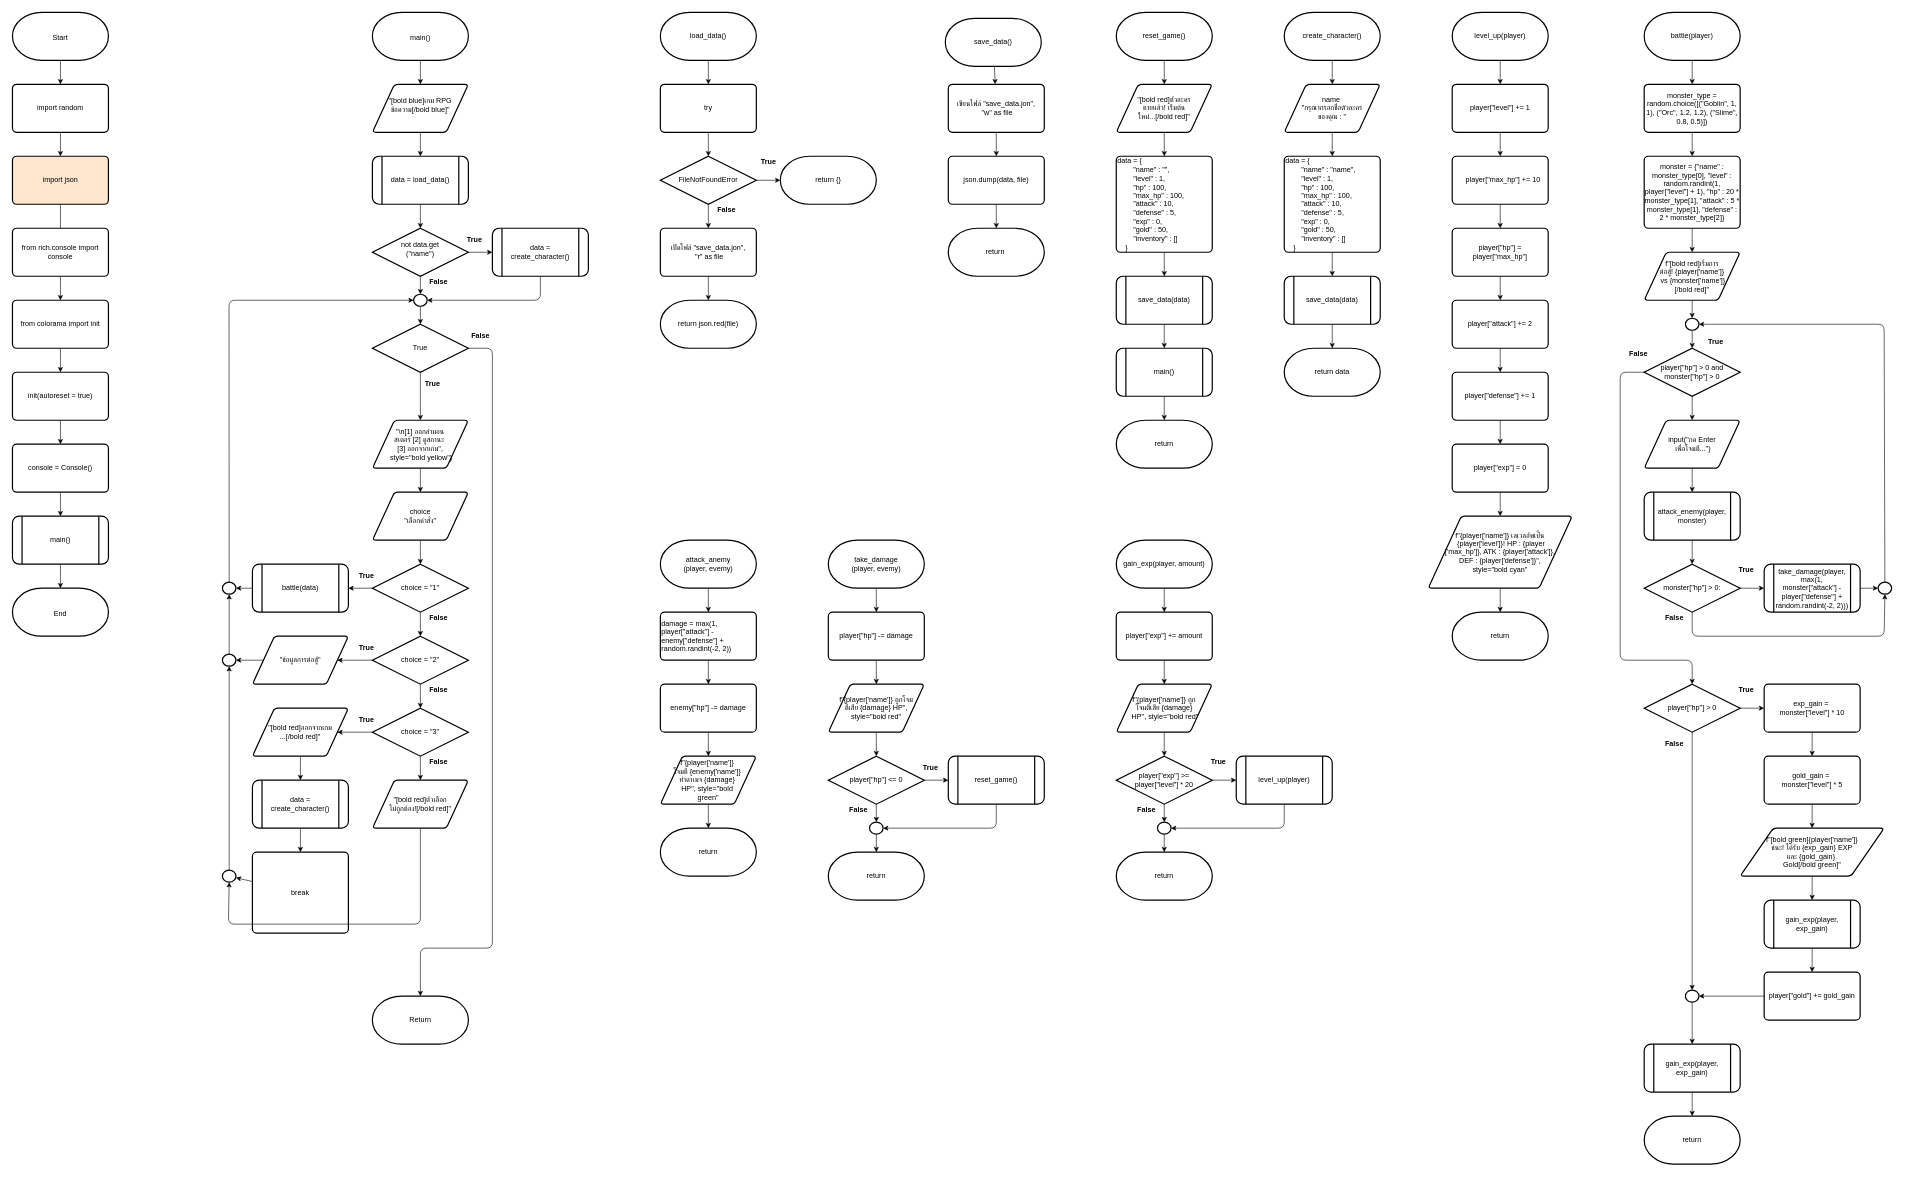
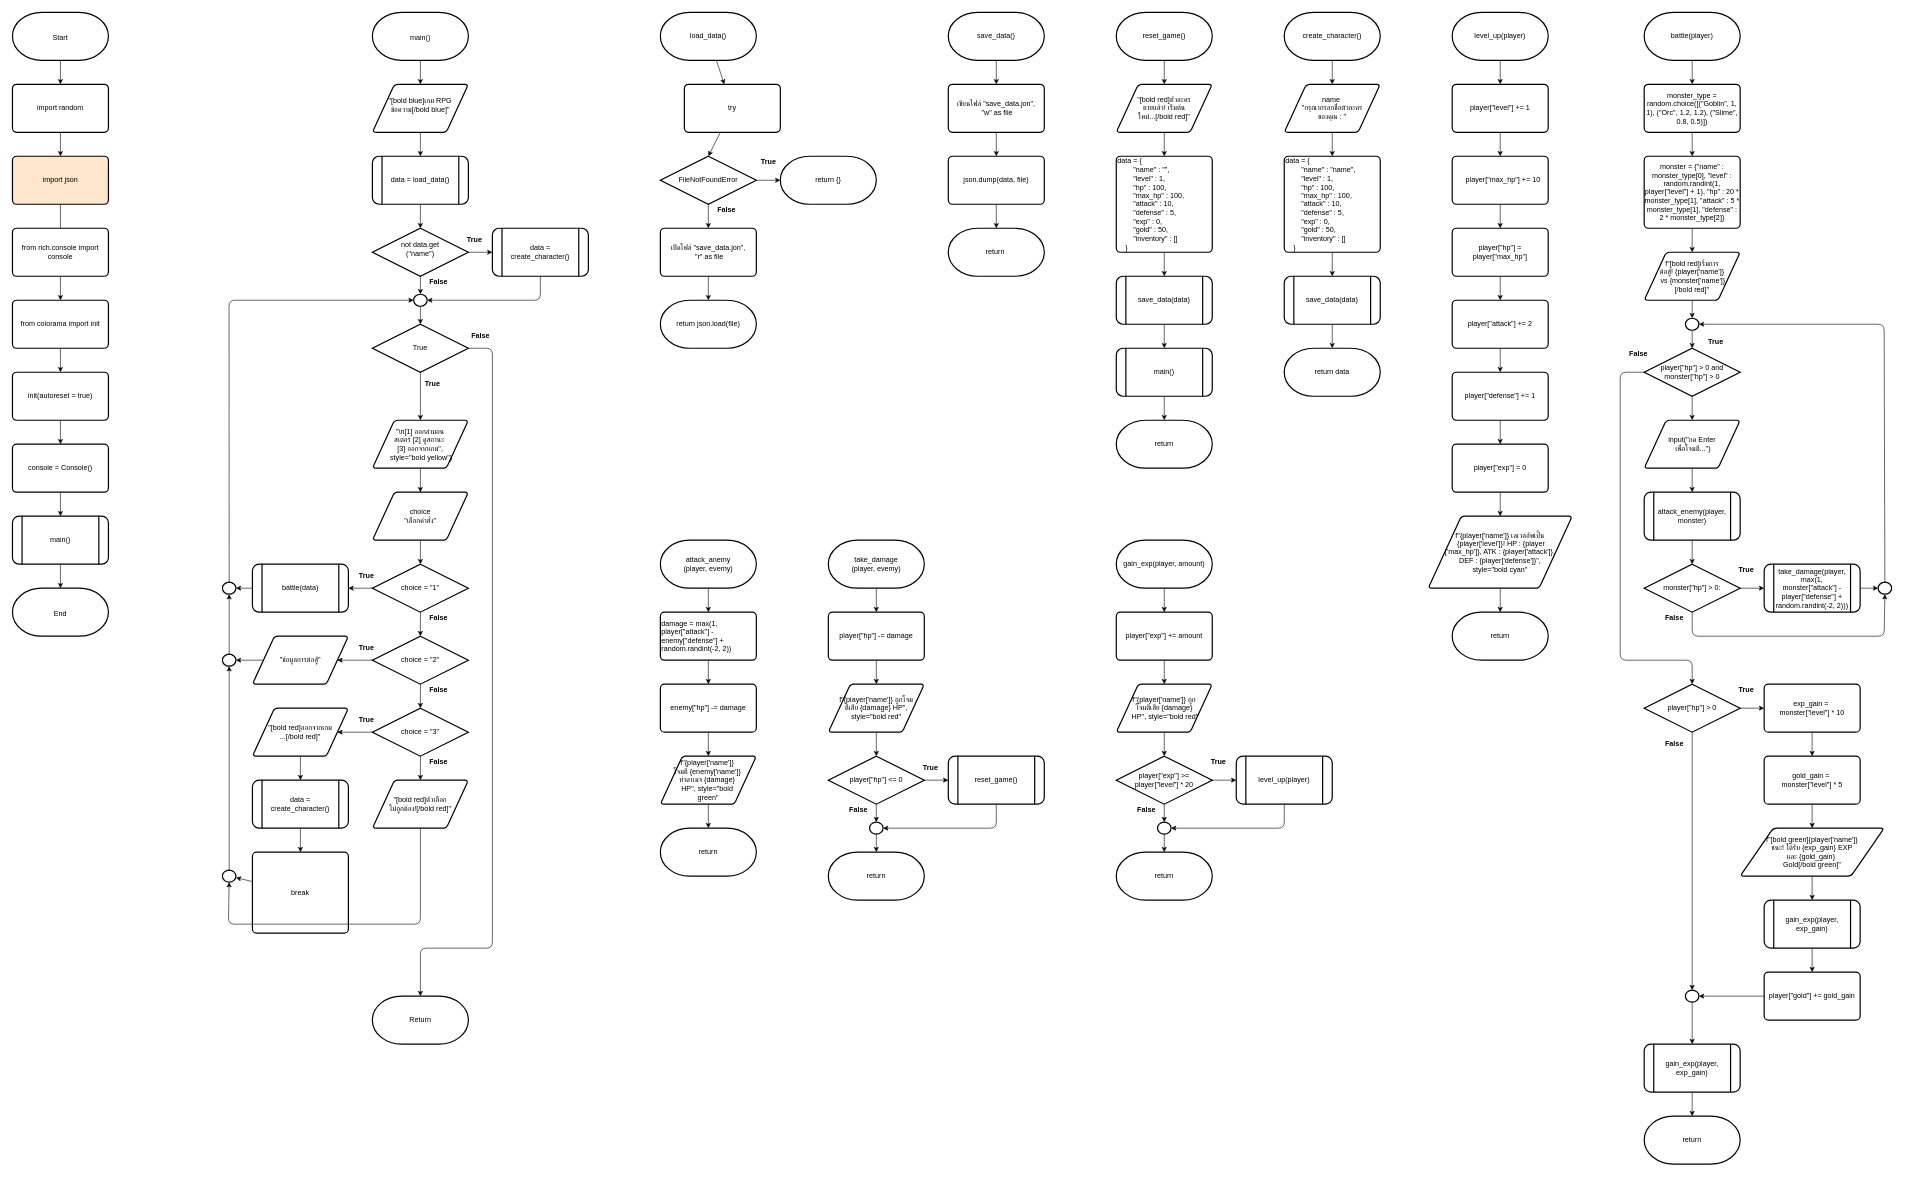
(993, 42) -> (996, 36)
(708, 108) -> (732, 108)
(708, 324) -> (708, 324)
